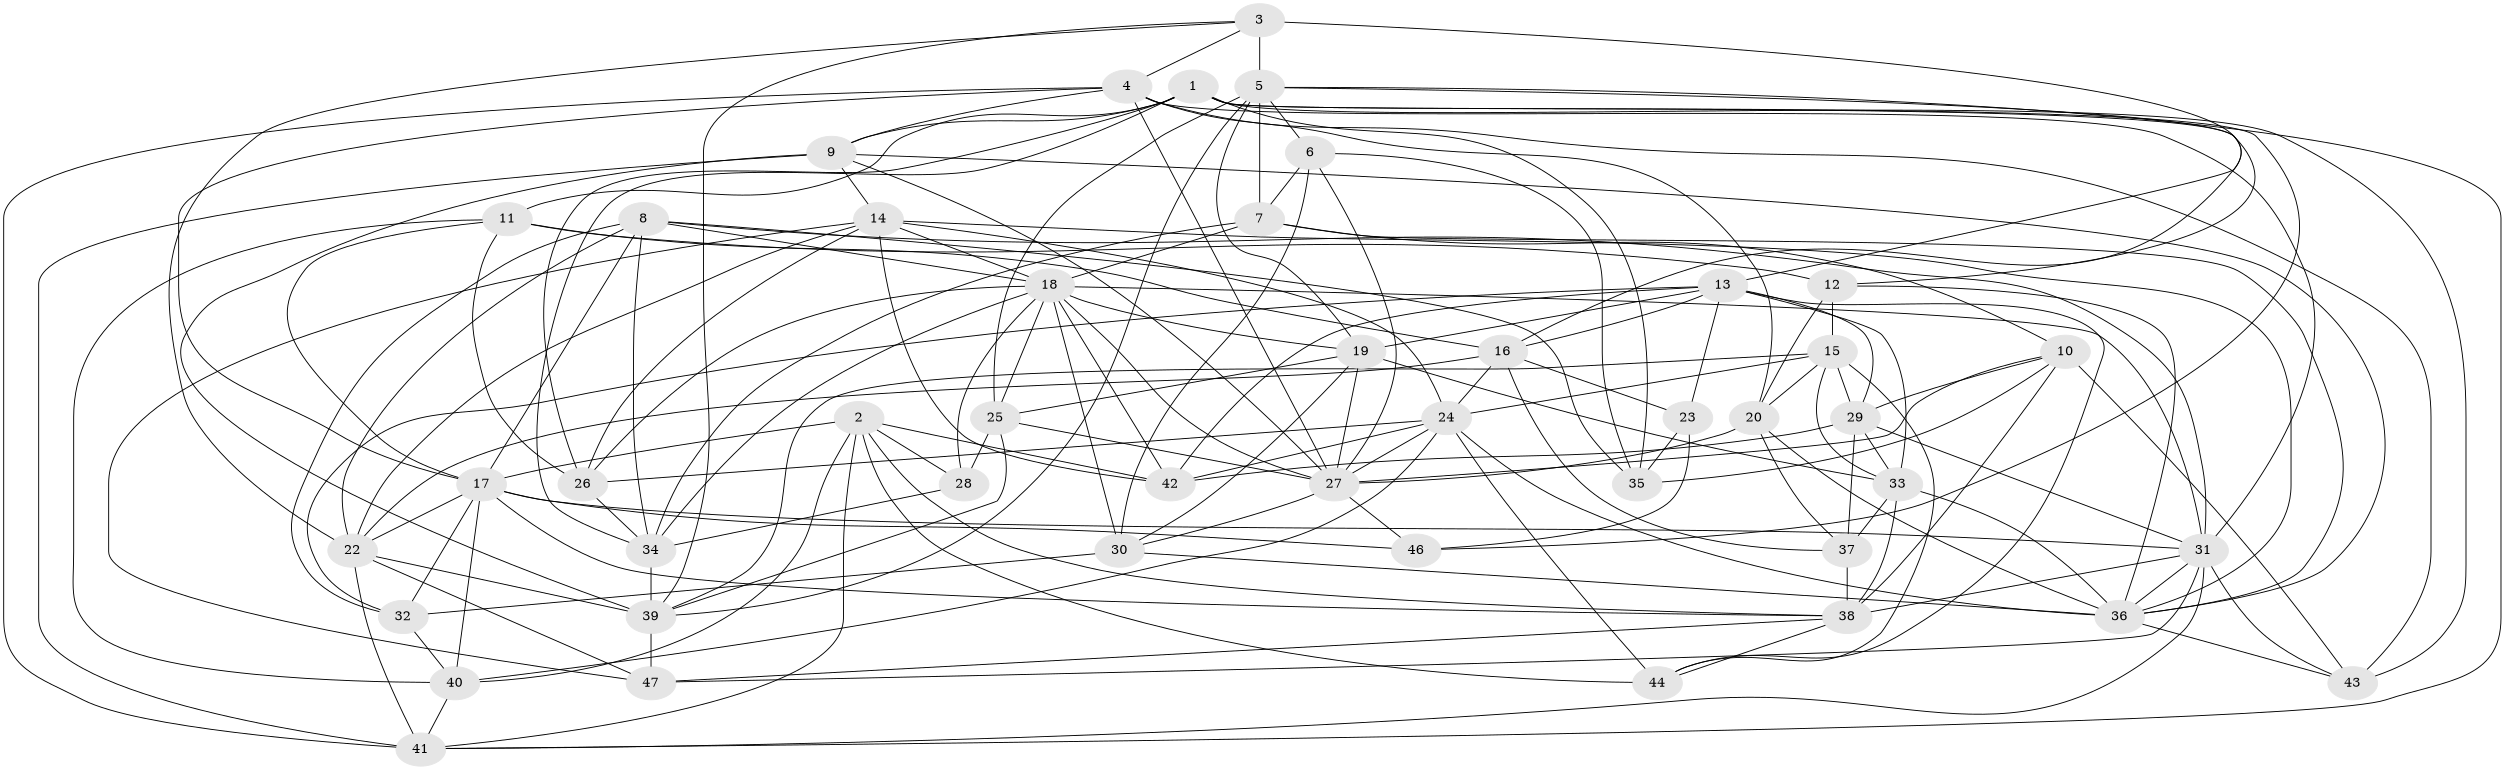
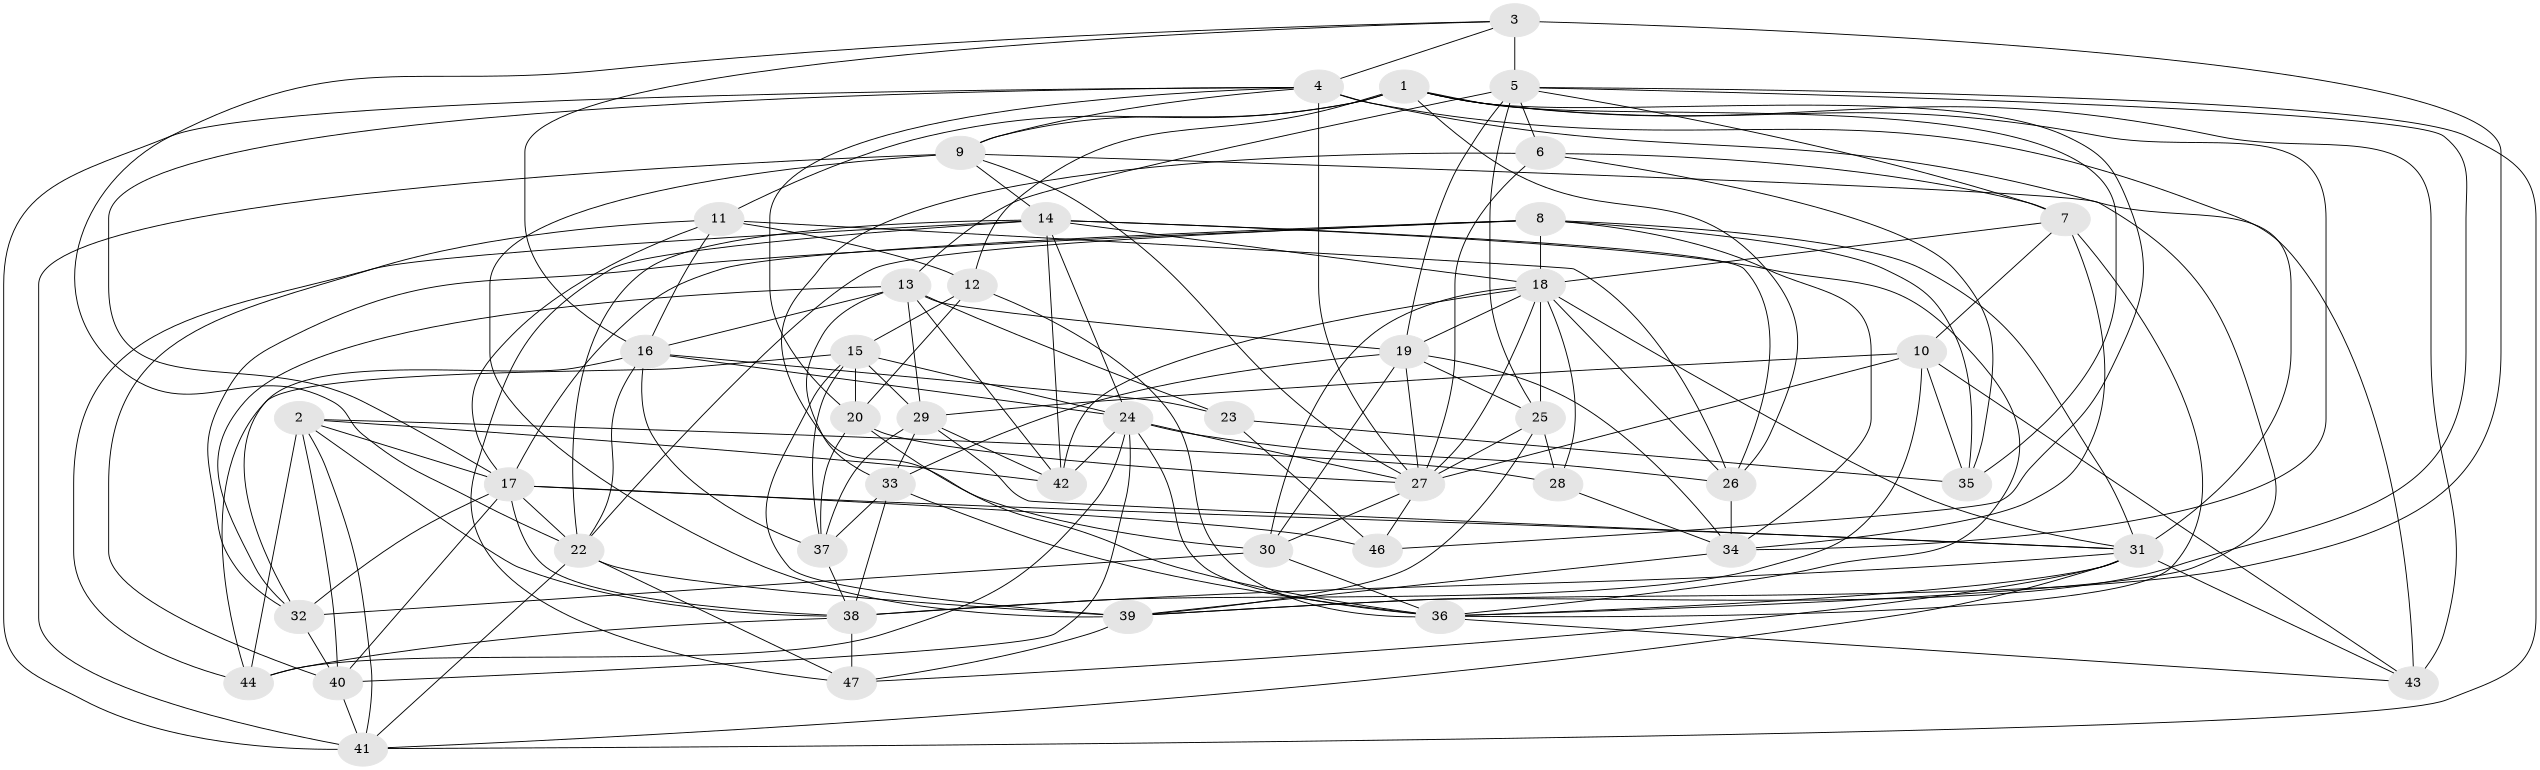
none -> (335, 375)
(824, 383) -> (1593, 414)
(1822, 435) -> (813, 447)
(2068, 452) -> (422, 261)
